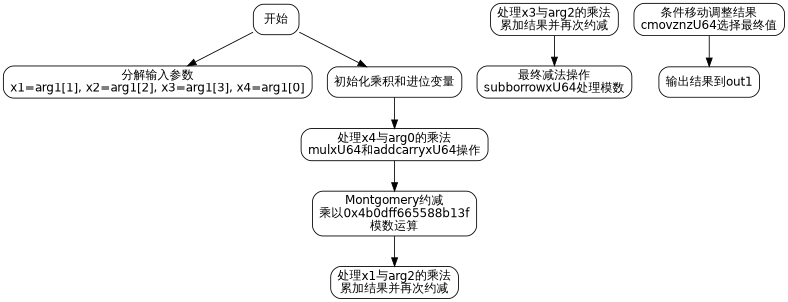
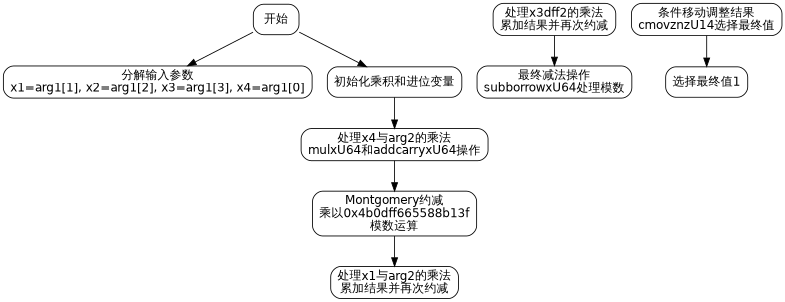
(554, 19) -> (554, 19)
(709, 19) -> (707, 19)
(709, 82) -> (707, 82)
(395, 145) -> (395, 145)
